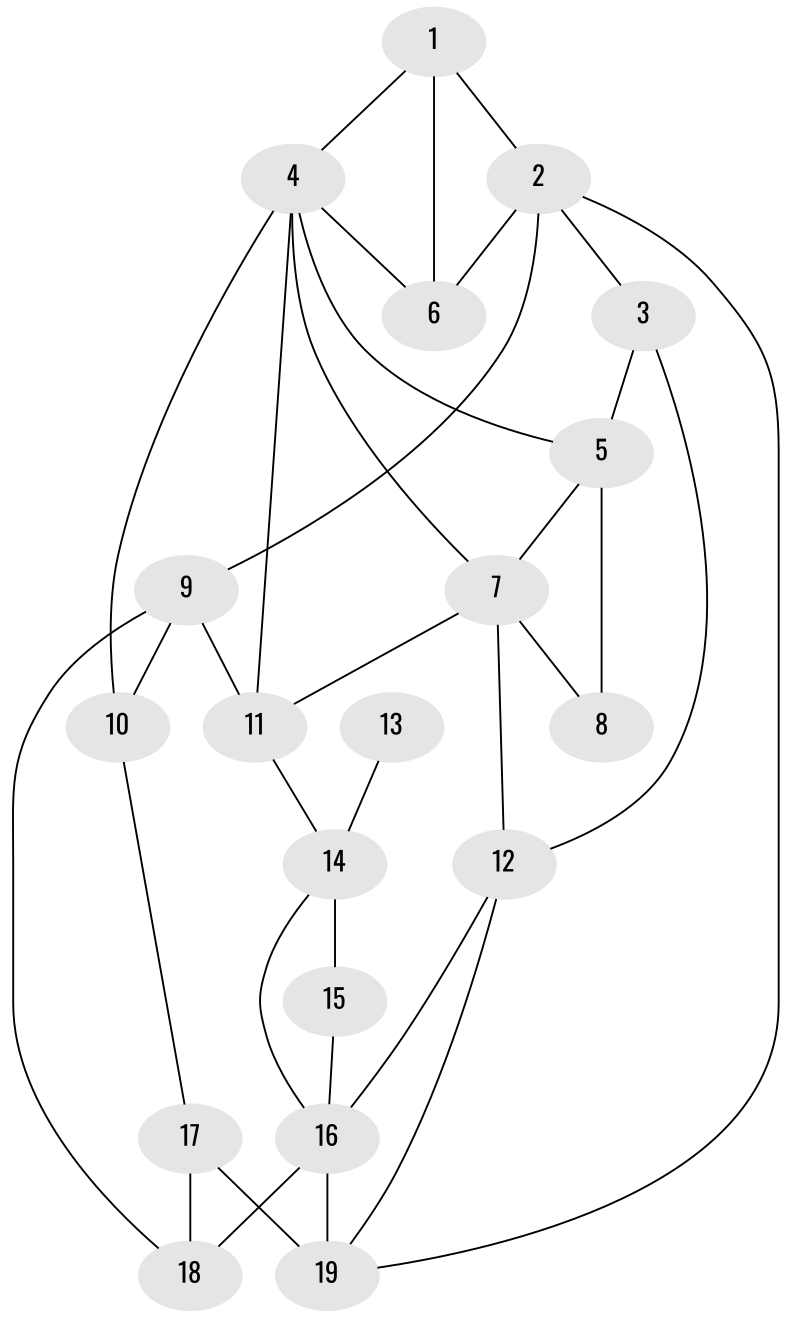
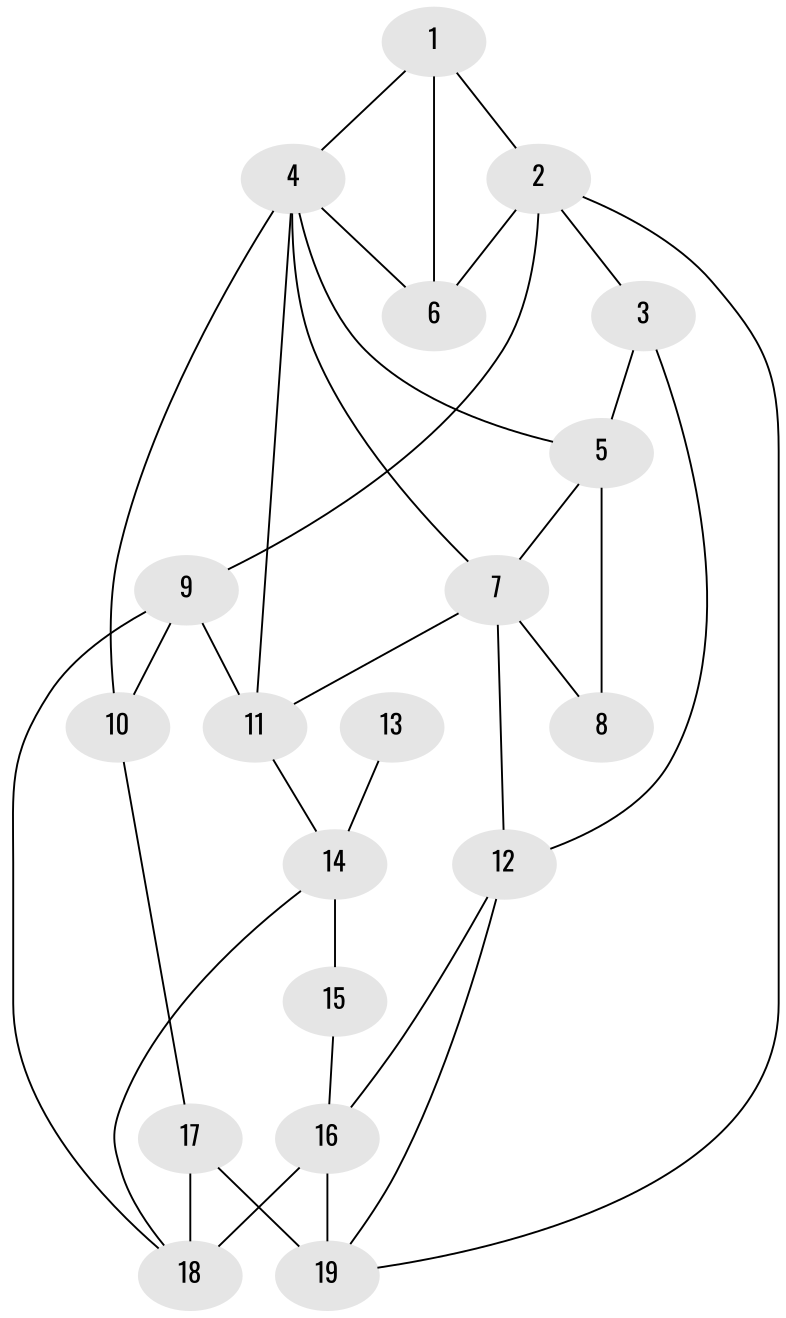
(260, 1000) -> (151, 1048)
